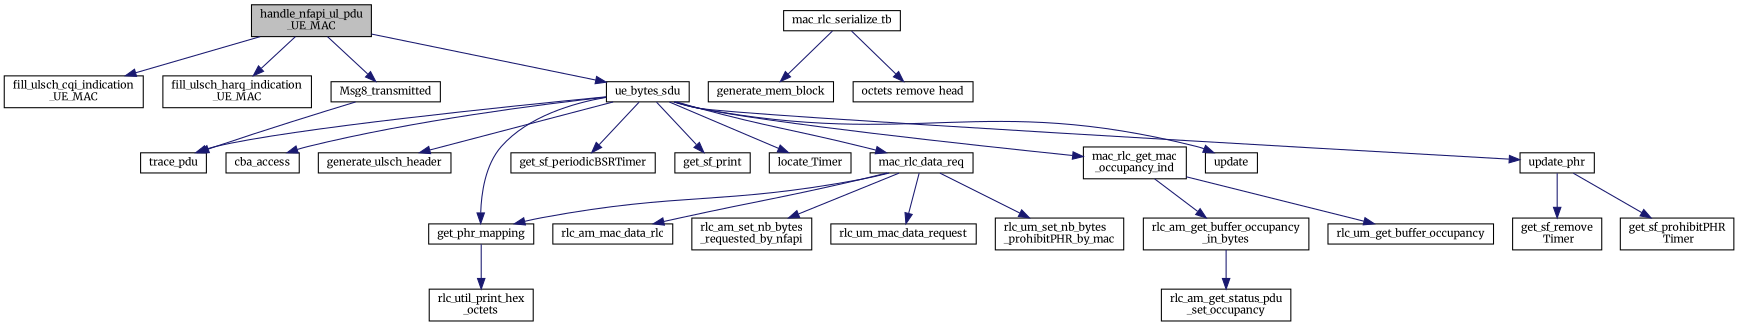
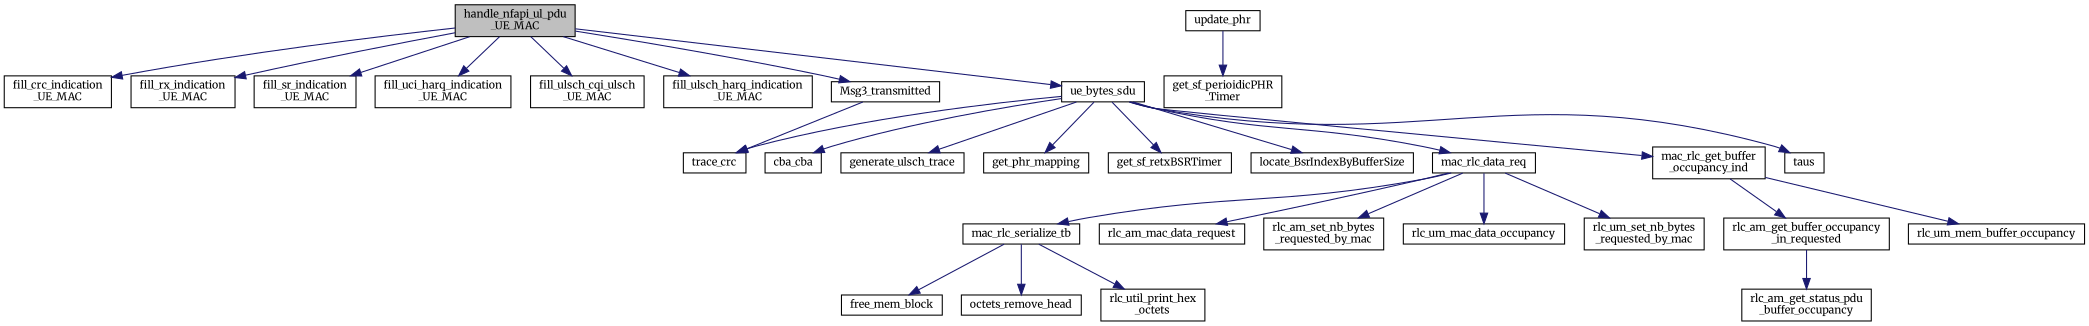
none -> (58, 92)
(74, 92) -> (587, 92)
none -> (183, 92)
none -> (305, 92)
(386, 92) -> (885, 92)
none -> (443, 92)
(771, 92) -> (892, 305)
(1091, 135) -> none
(173, 163) -> (715, 163)
(263, 163) -> (793, 163)
(385, 163) -> (902, 163)
(583, 163) -> none
(713, 163) -> (1170, 163)
(810, 163) -> (1332, 163)
(1135, 163) -> (1709, 163)
(1231, 163) -> (1804, 163)
(707, 198) -> (1260, 199)
(613, 234) -> (1172, 234)
(752, 234) -> (1324, 234)
(904, 234) -> (1484, 234)
(1060, 234) -> (1644, 234)
(1226, 234) -> (1807, 234)
(1411, 234) -> (1996, 234)
(1557, 234) -> (1223, 92)
(1677, 234) -> none
(481, 261) -> (1077, 264)
(1226, 305) -> (1807, 305)
